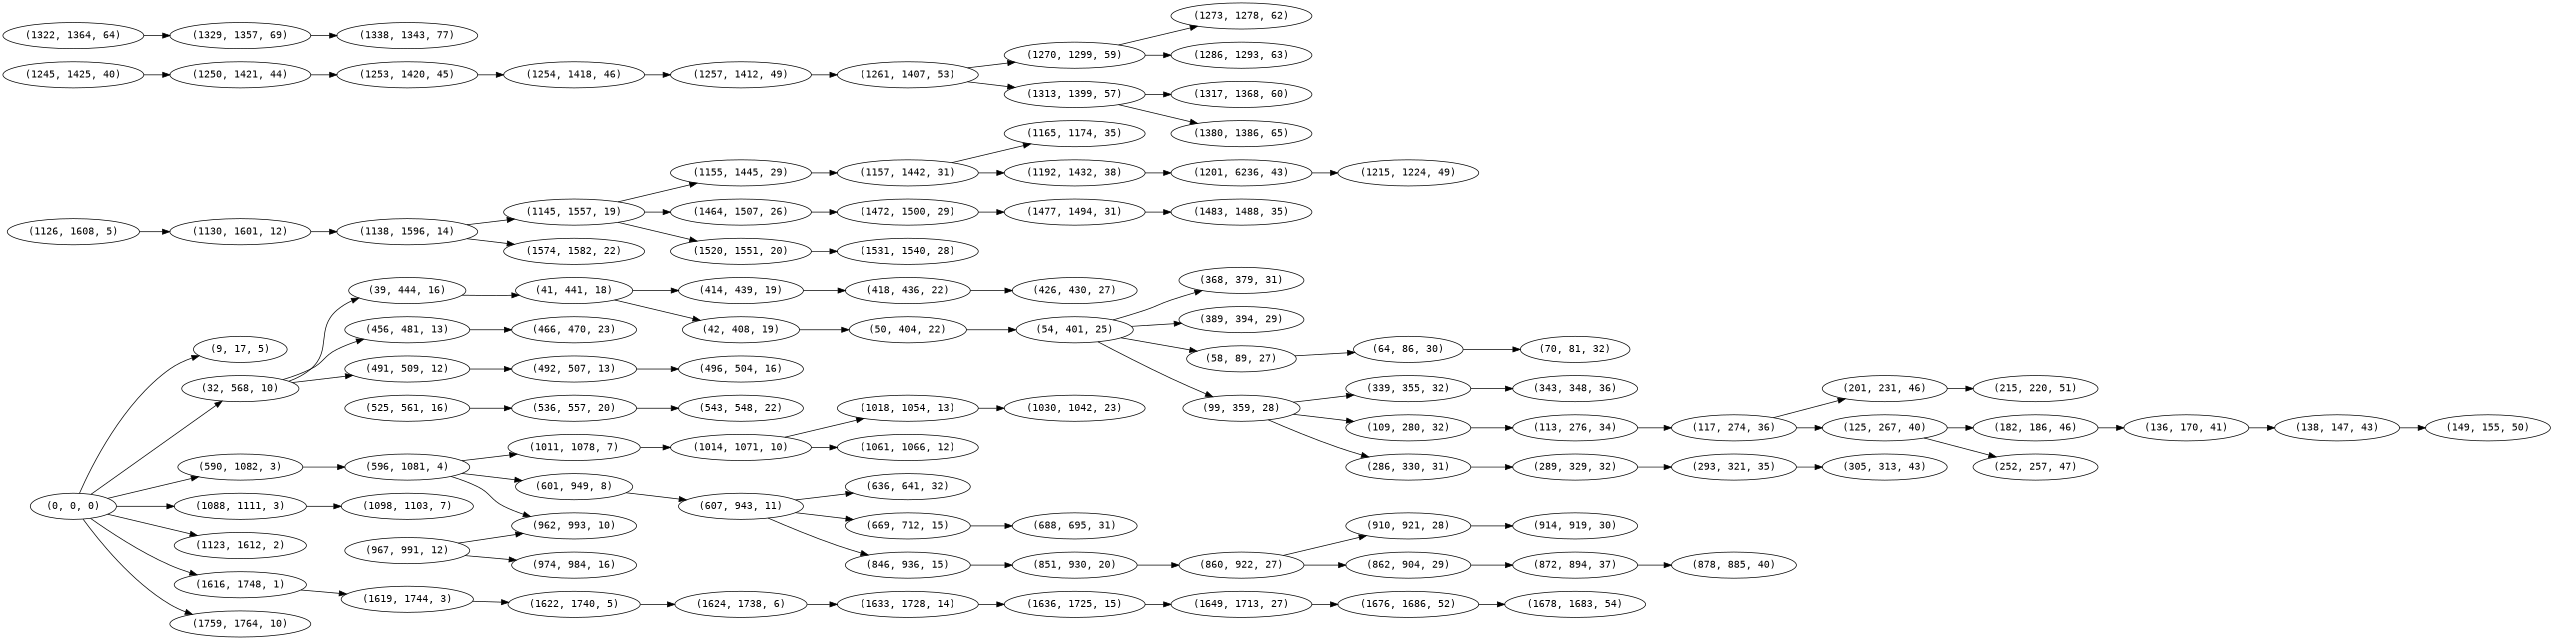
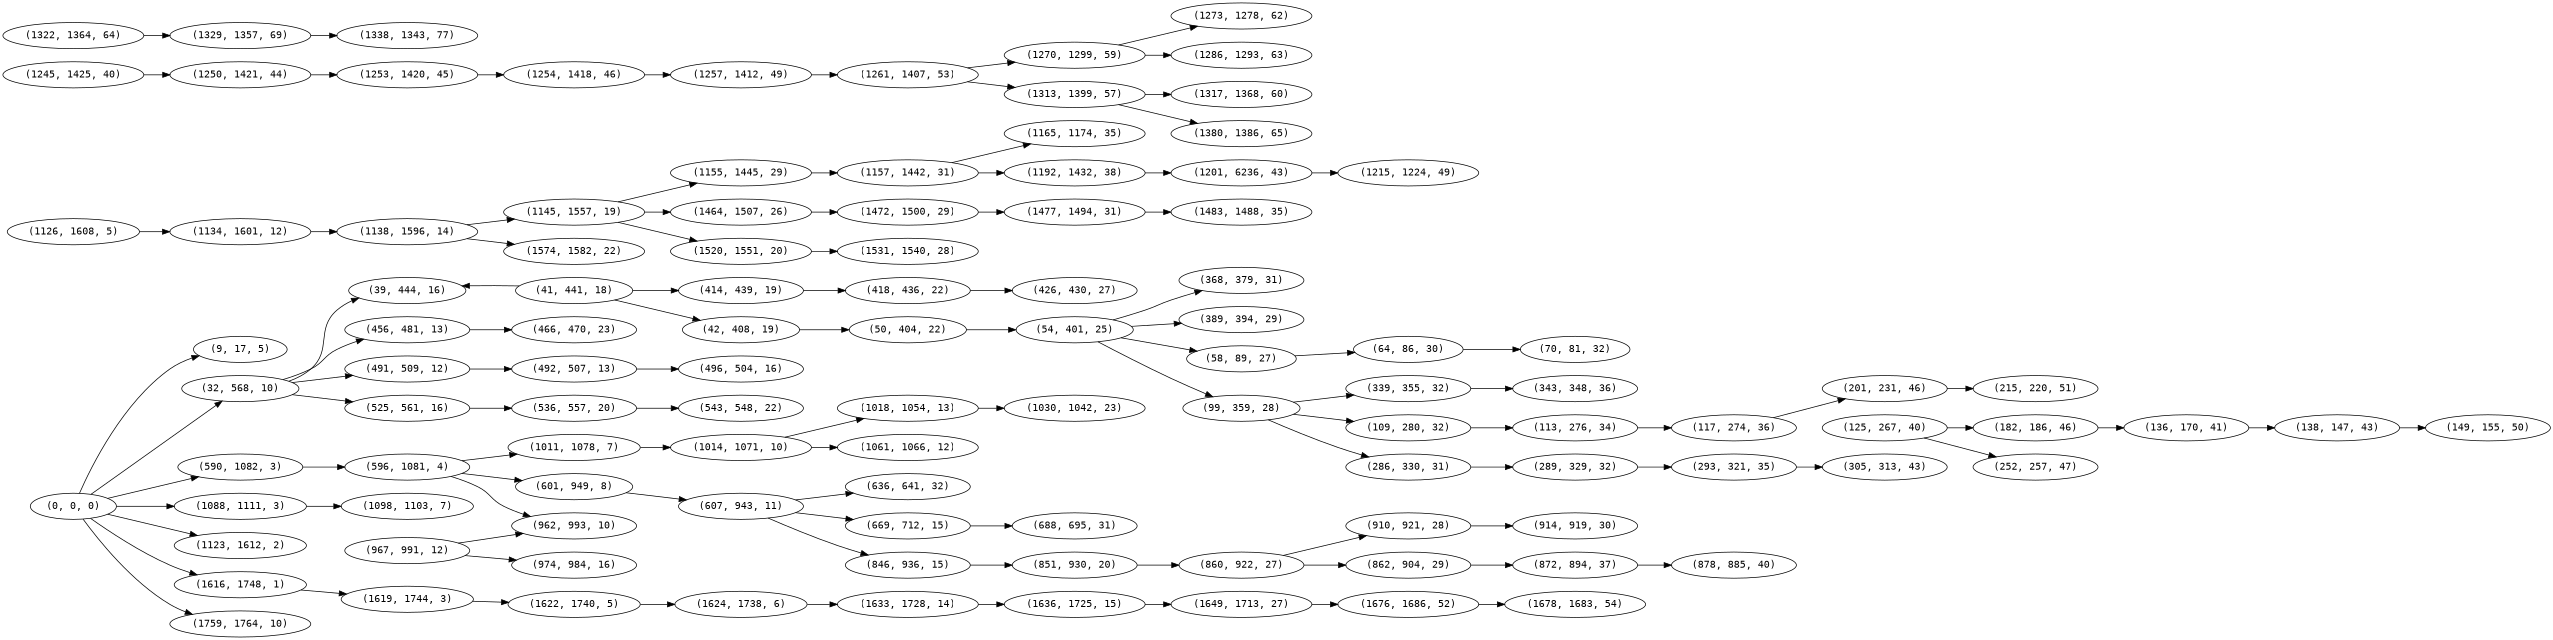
(240, 232) -> (240, 232)
(487, 295) -> (494, 286)
none -> (319, 398)
(1806, 428) -> none
